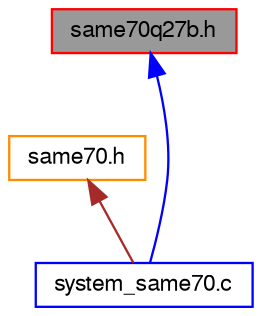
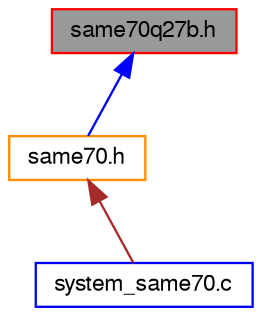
(168, 170) -> (105, 105)
